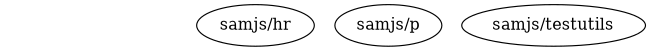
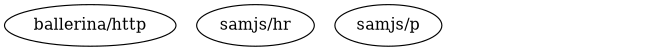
none -> (90, 25)
(554, 25) -> none
